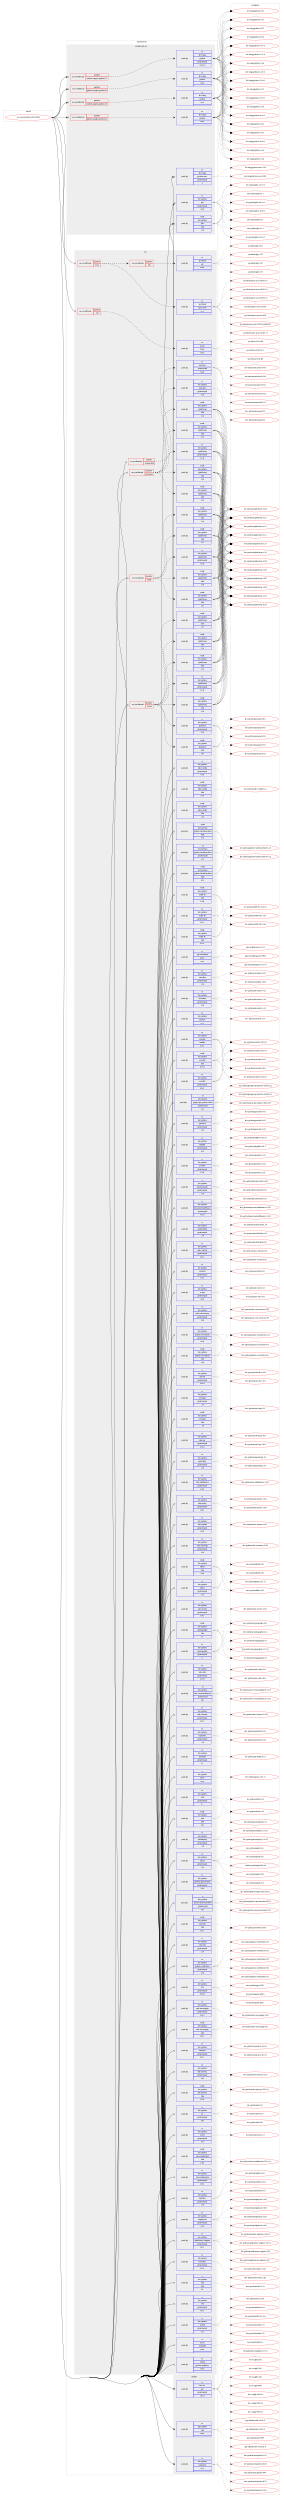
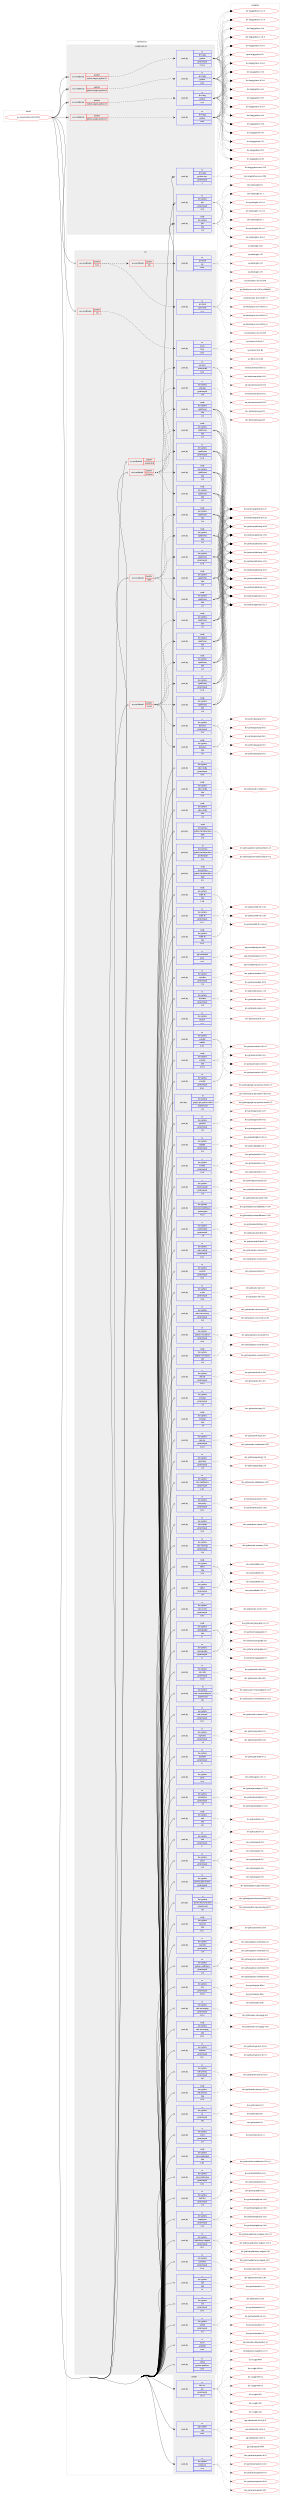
(255, 89) -> (255, 55)
(255, 947) -> (255, 965)
(255, 1068) -> none
(255, 1445) -> (255, 1445)
(255, 1866) -> (255, 1868)
(255, 2234) -> (255, 2234)
(255, 2342) -> (255, 2342)
